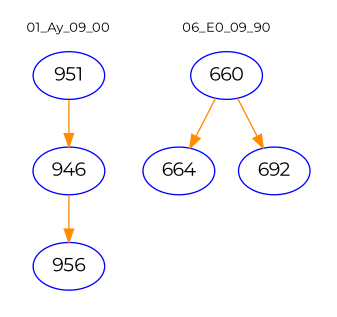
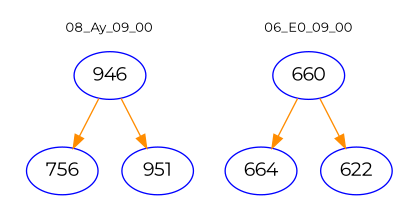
(69, 28) -> (110, 28)
(227, 28) -> (309, 28)
(69, 117) -> (131, 117)
(274, 171) -> (356, 171)
(69, 266) -> (62, 171)
